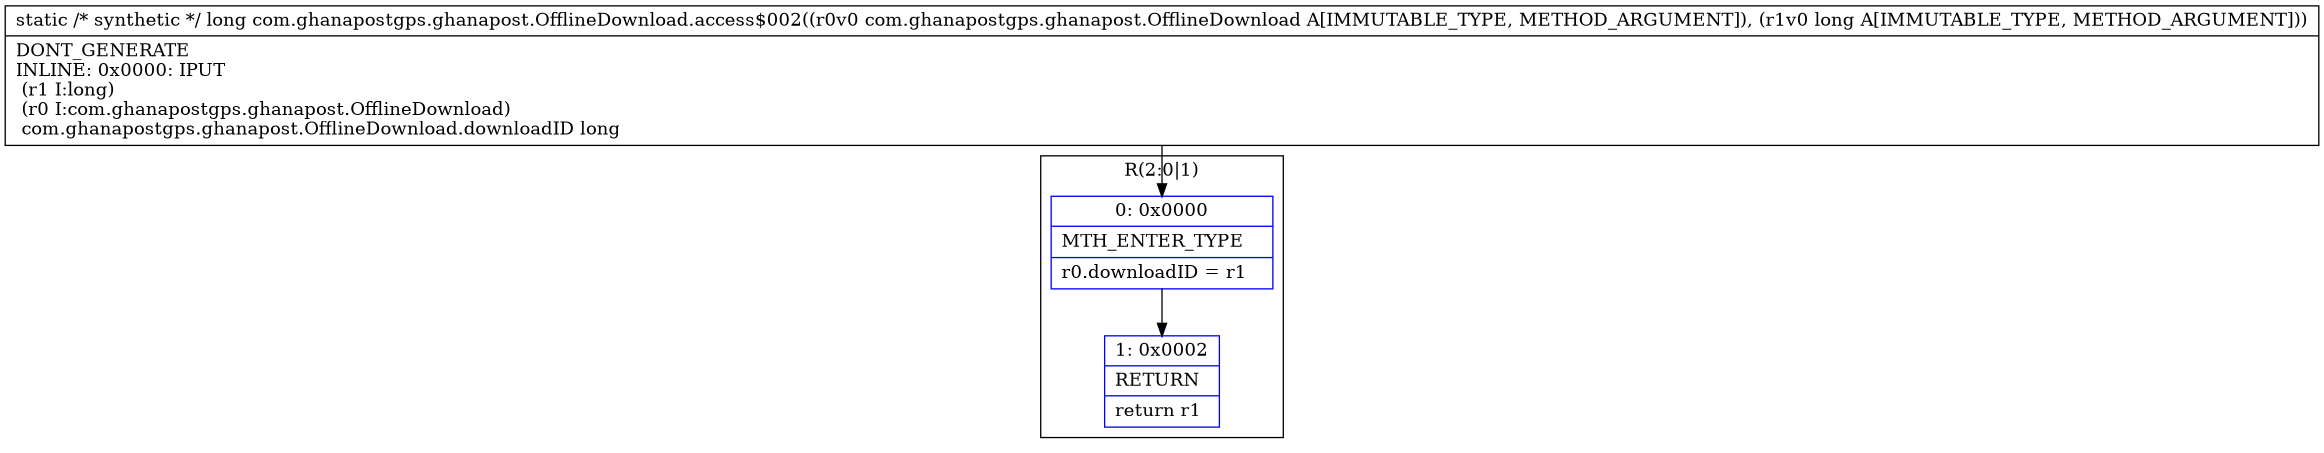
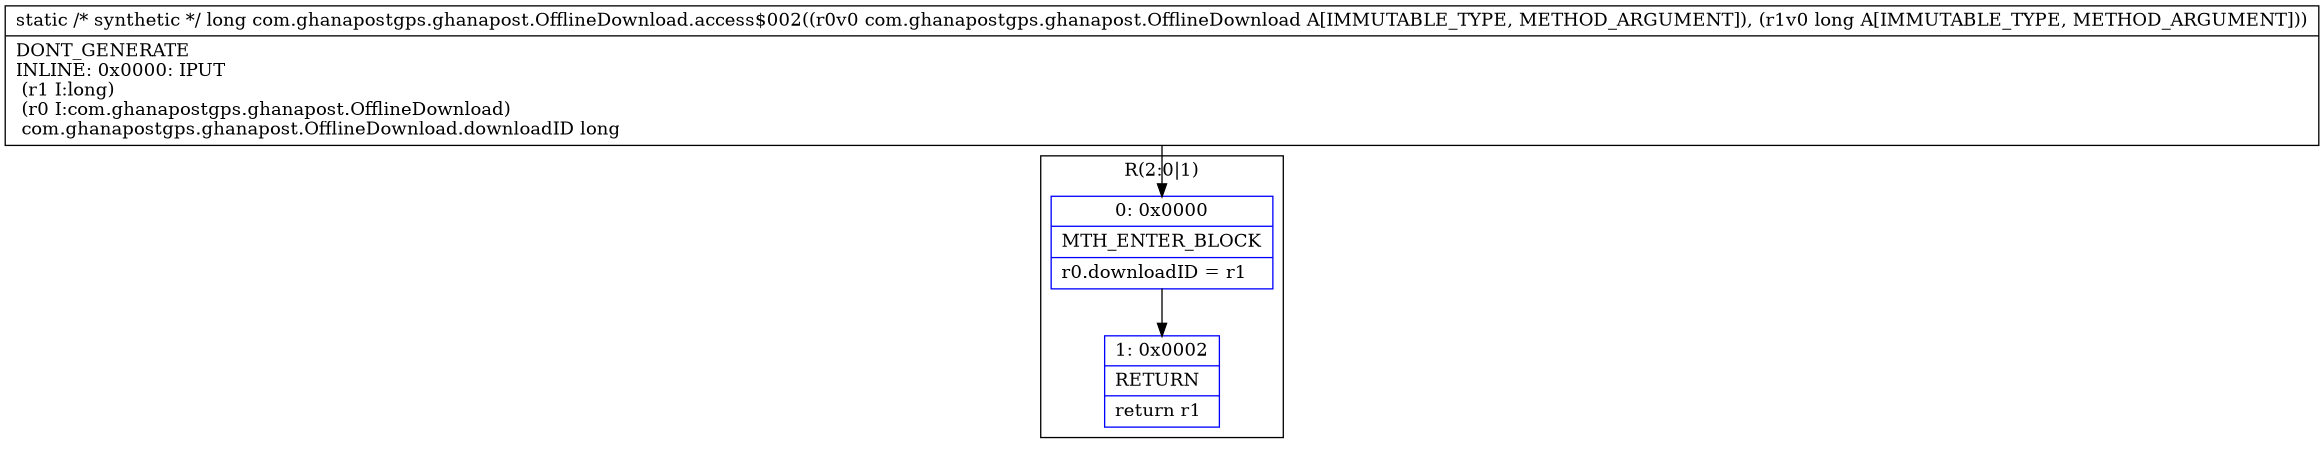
(1153, 241) -> (1162, 241)
